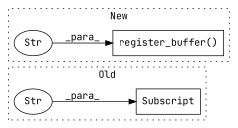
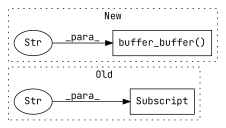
(168, 43) -> (162, 43)
